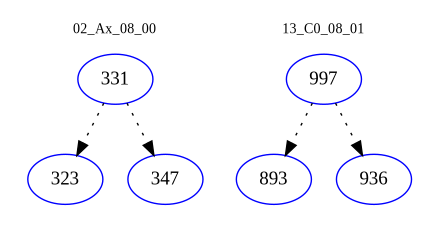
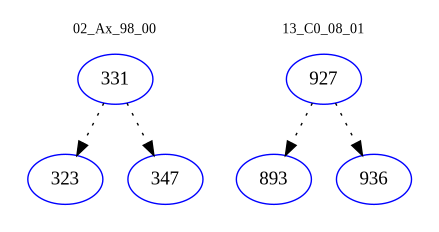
(115, 30) -> (115, 30)
(324, 79) -> (324, 79)
